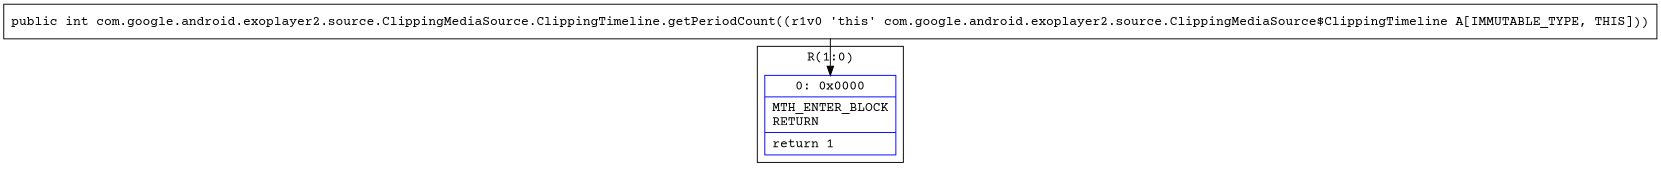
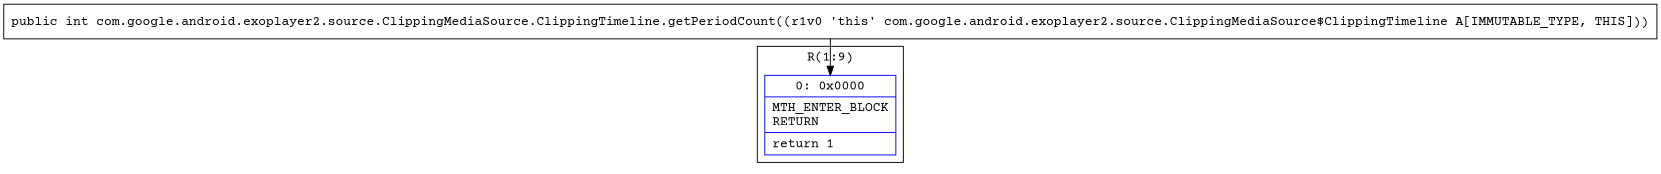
(830, 57) -> (830, 57)
